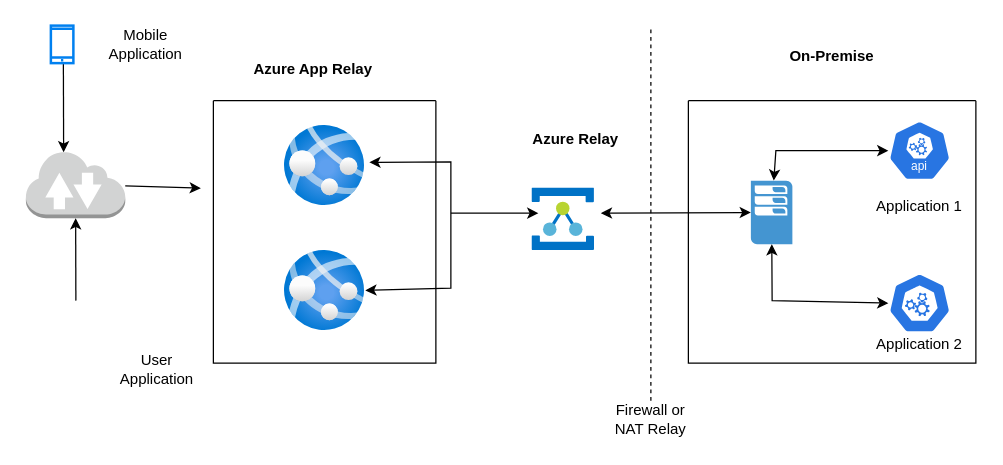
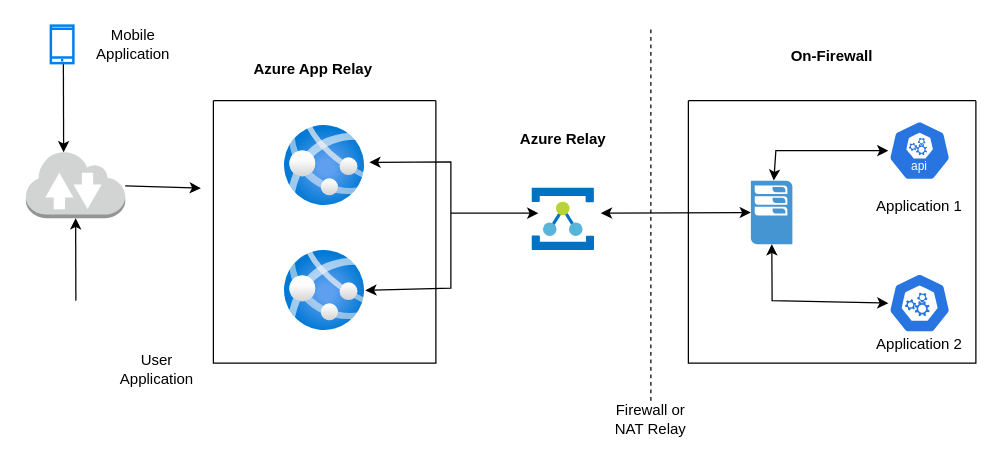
(146, 44) -> (133, 44)
(832, 57) -> (832, 57)
(576, 139) -> (563, 139)
